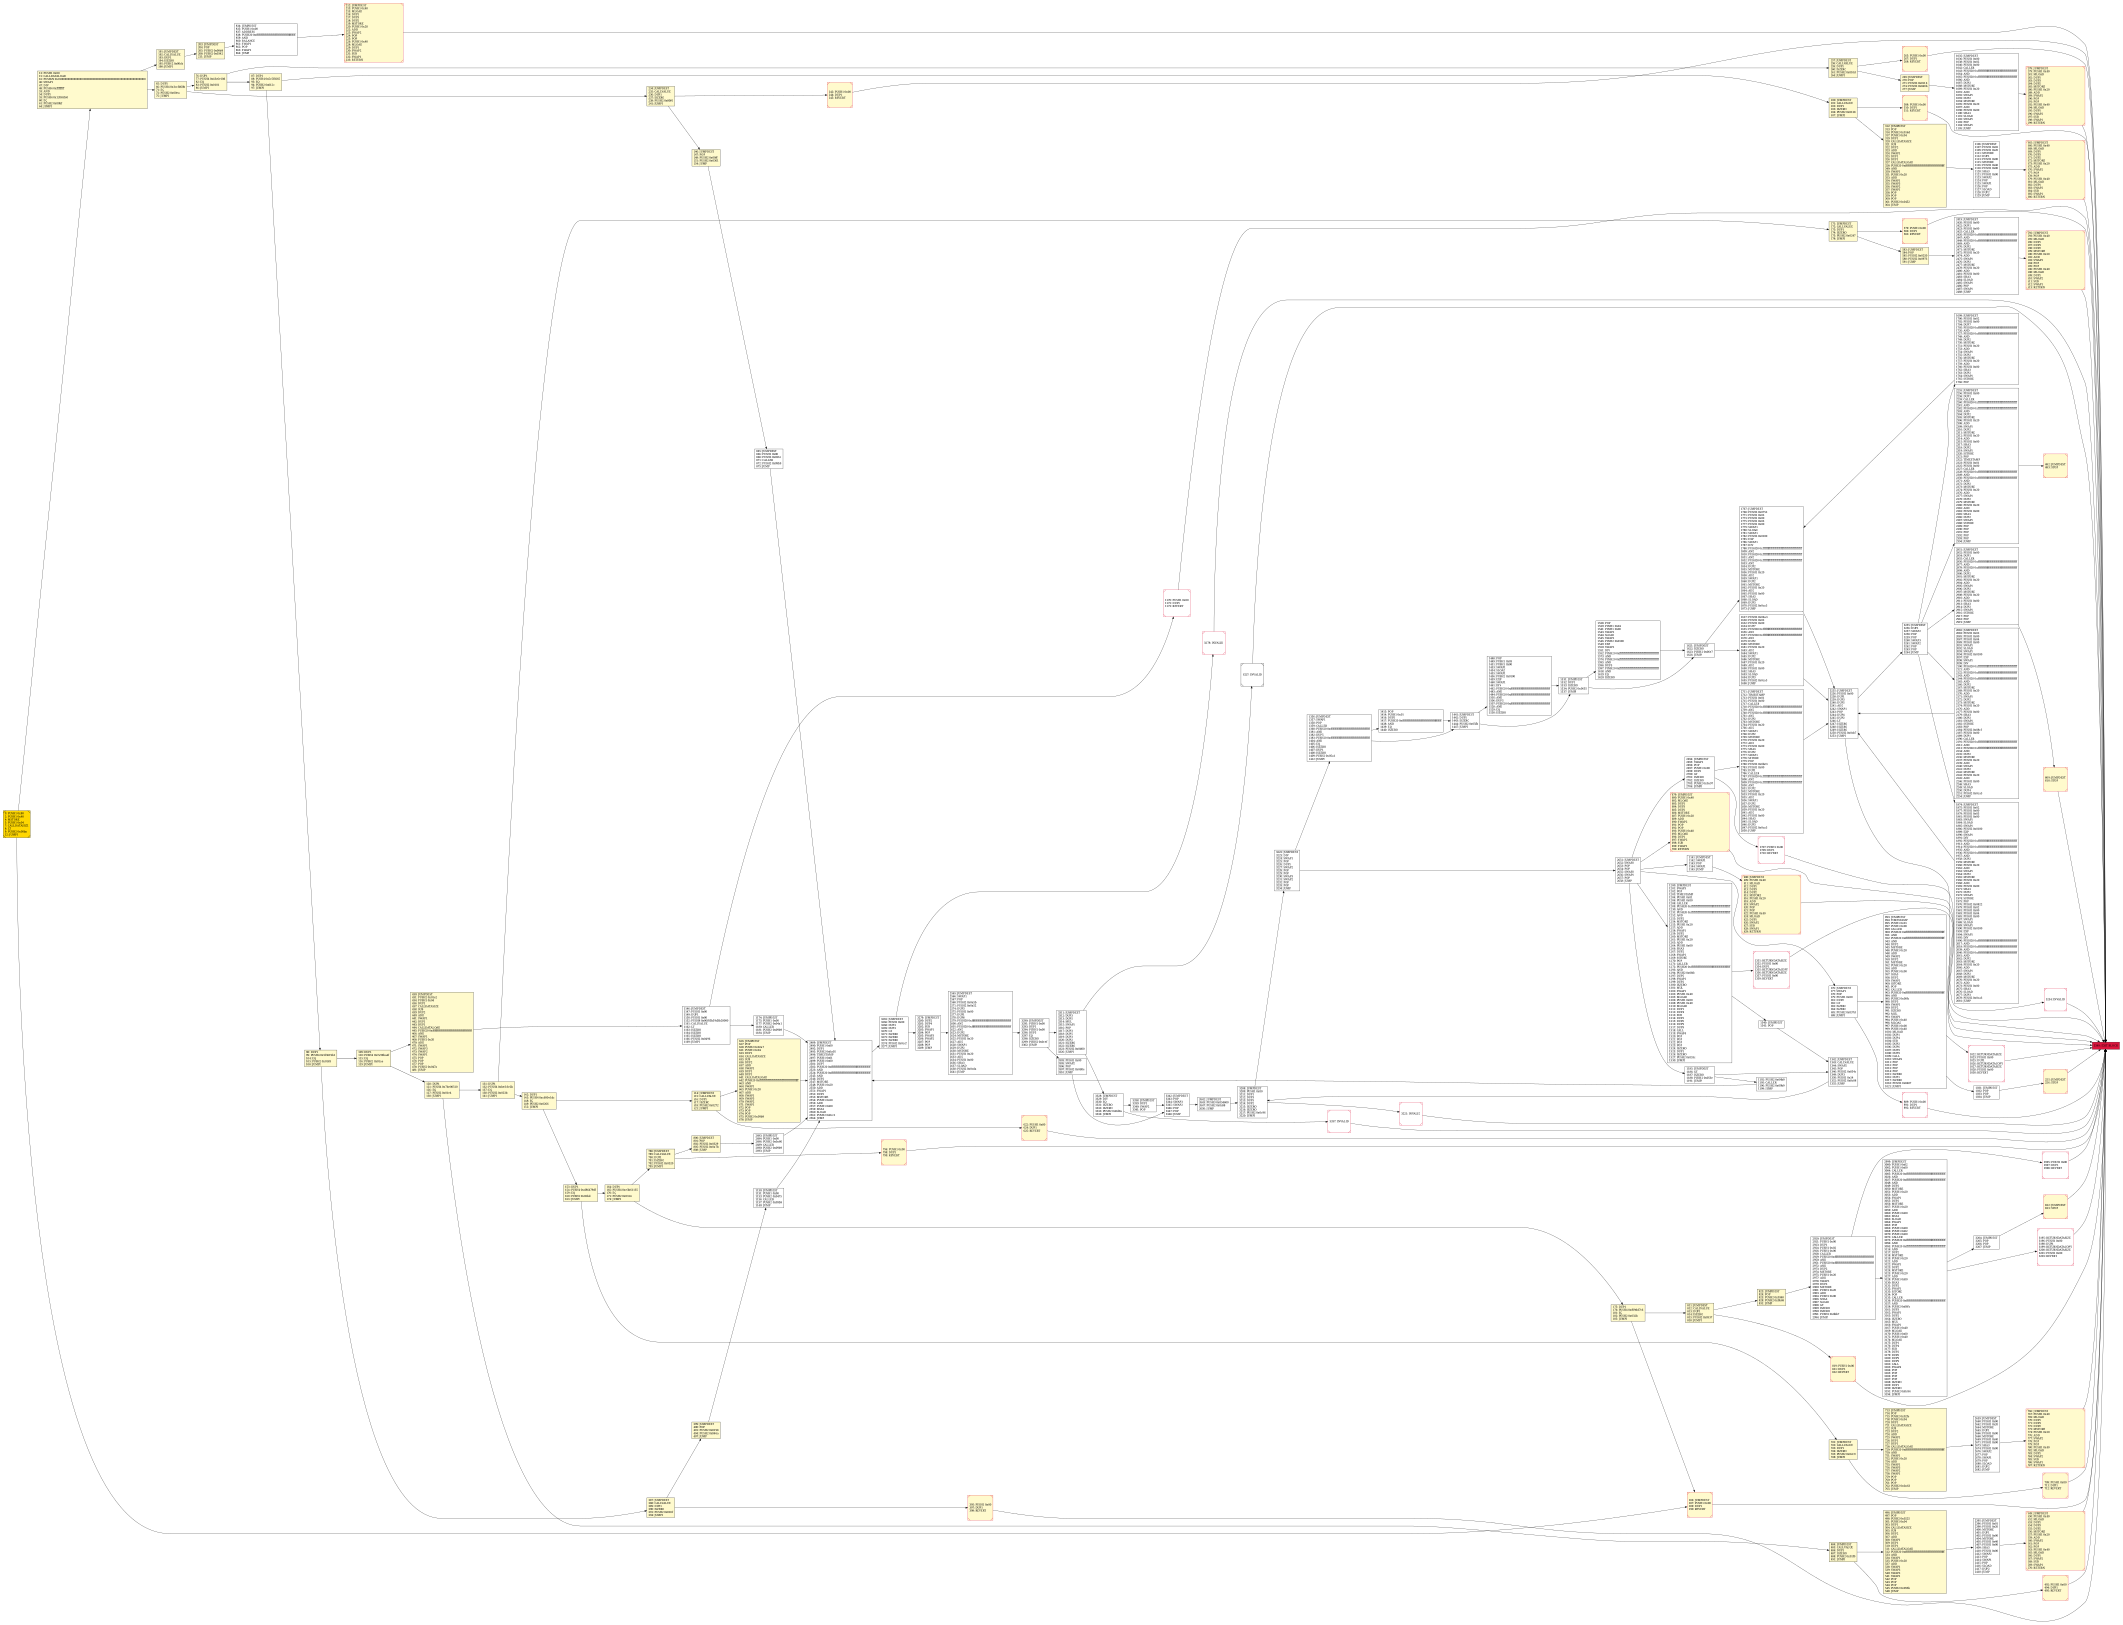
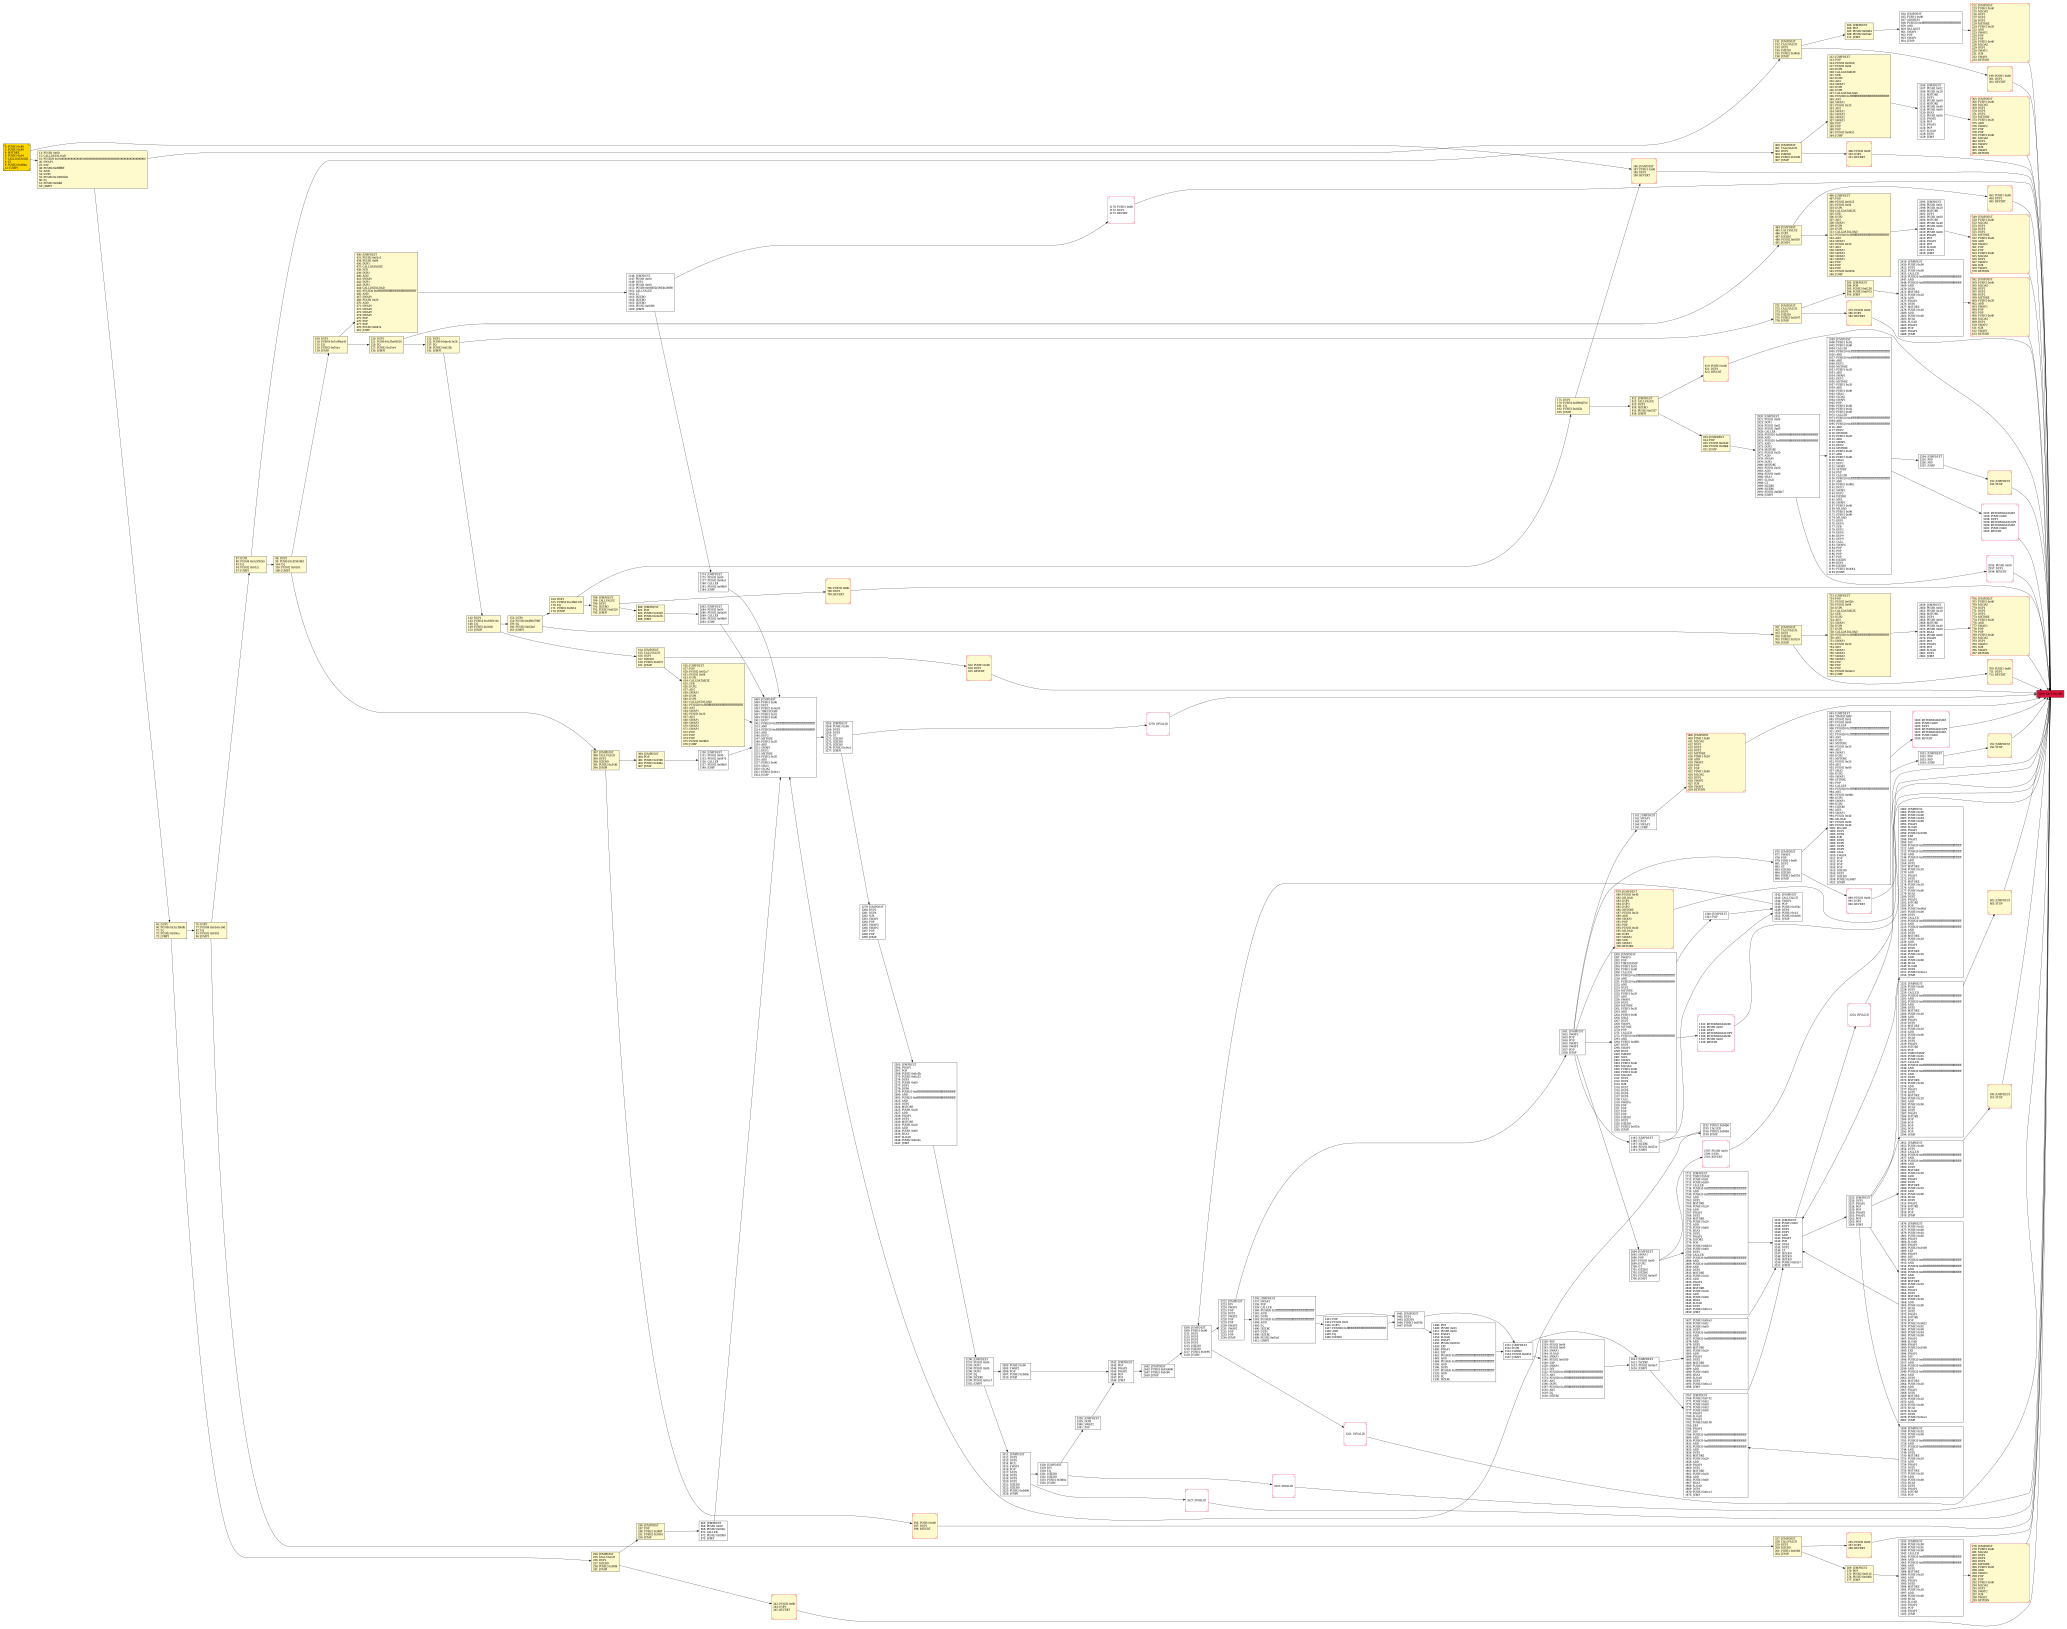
none -> (2000, 79)
(1252, 675) -> (1197, 1500)
none -> (2031, 796)
